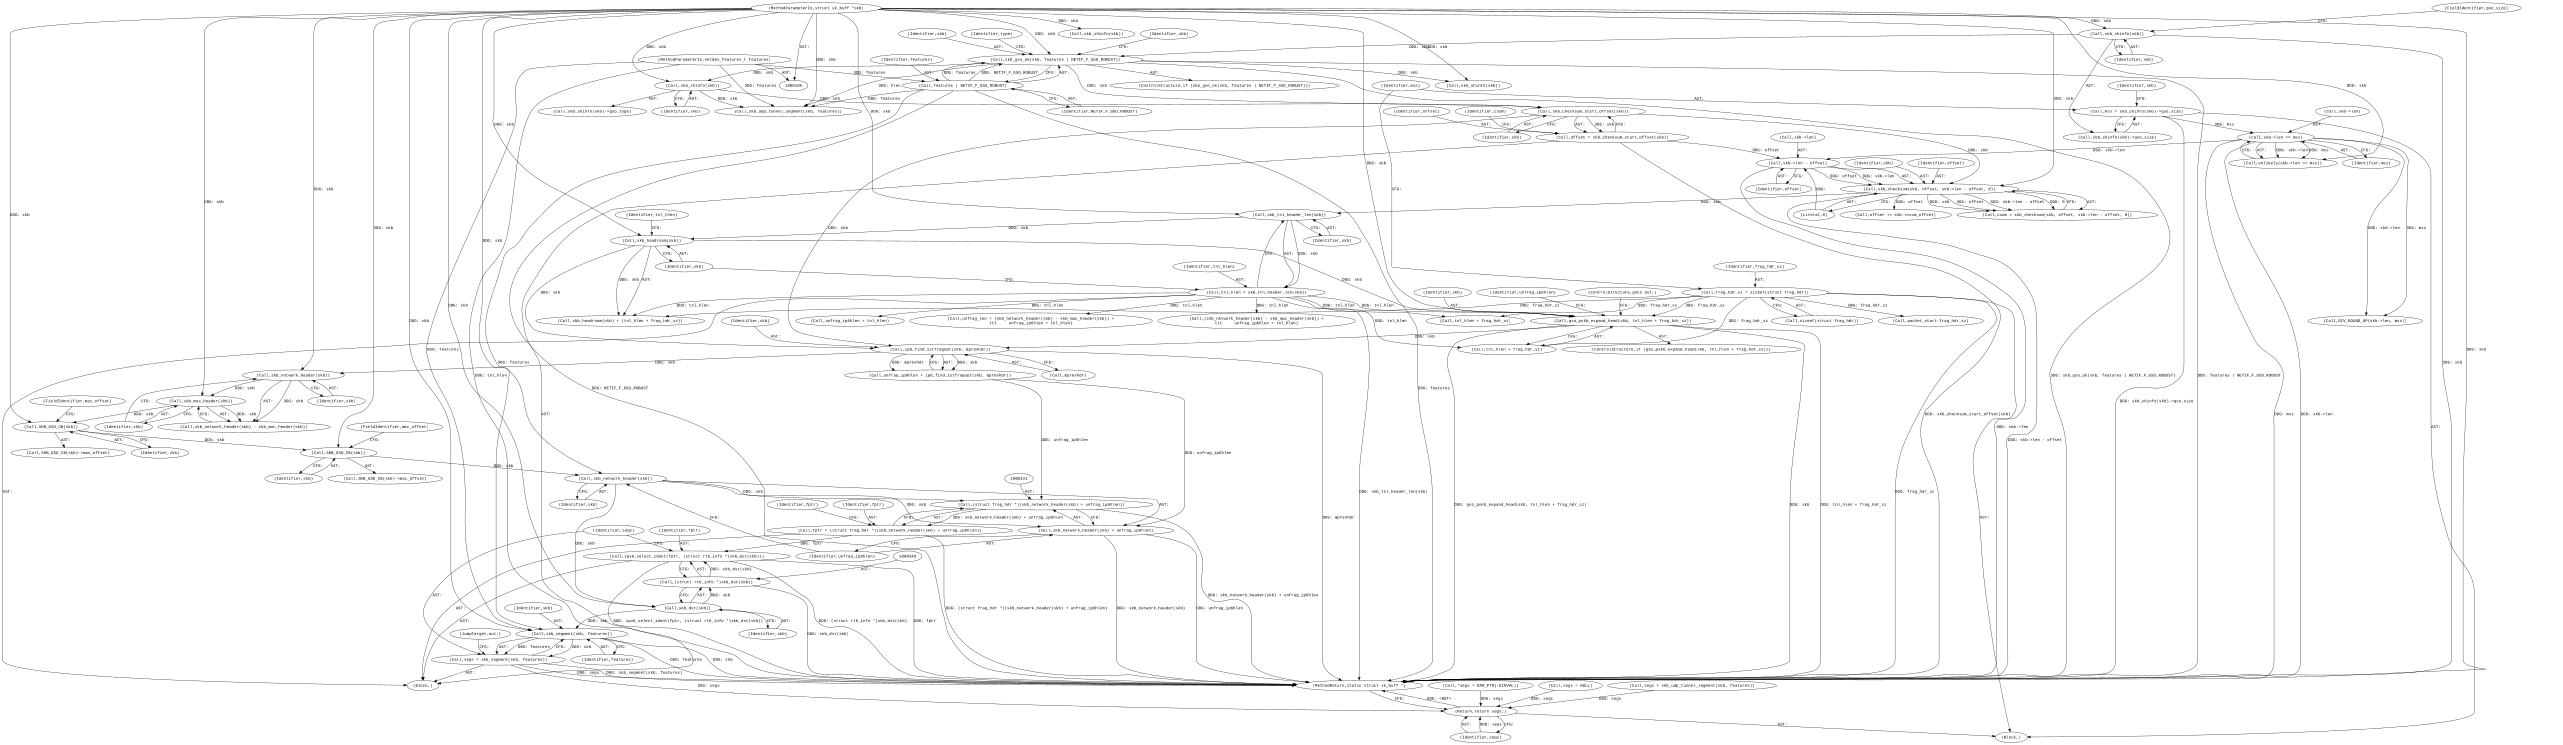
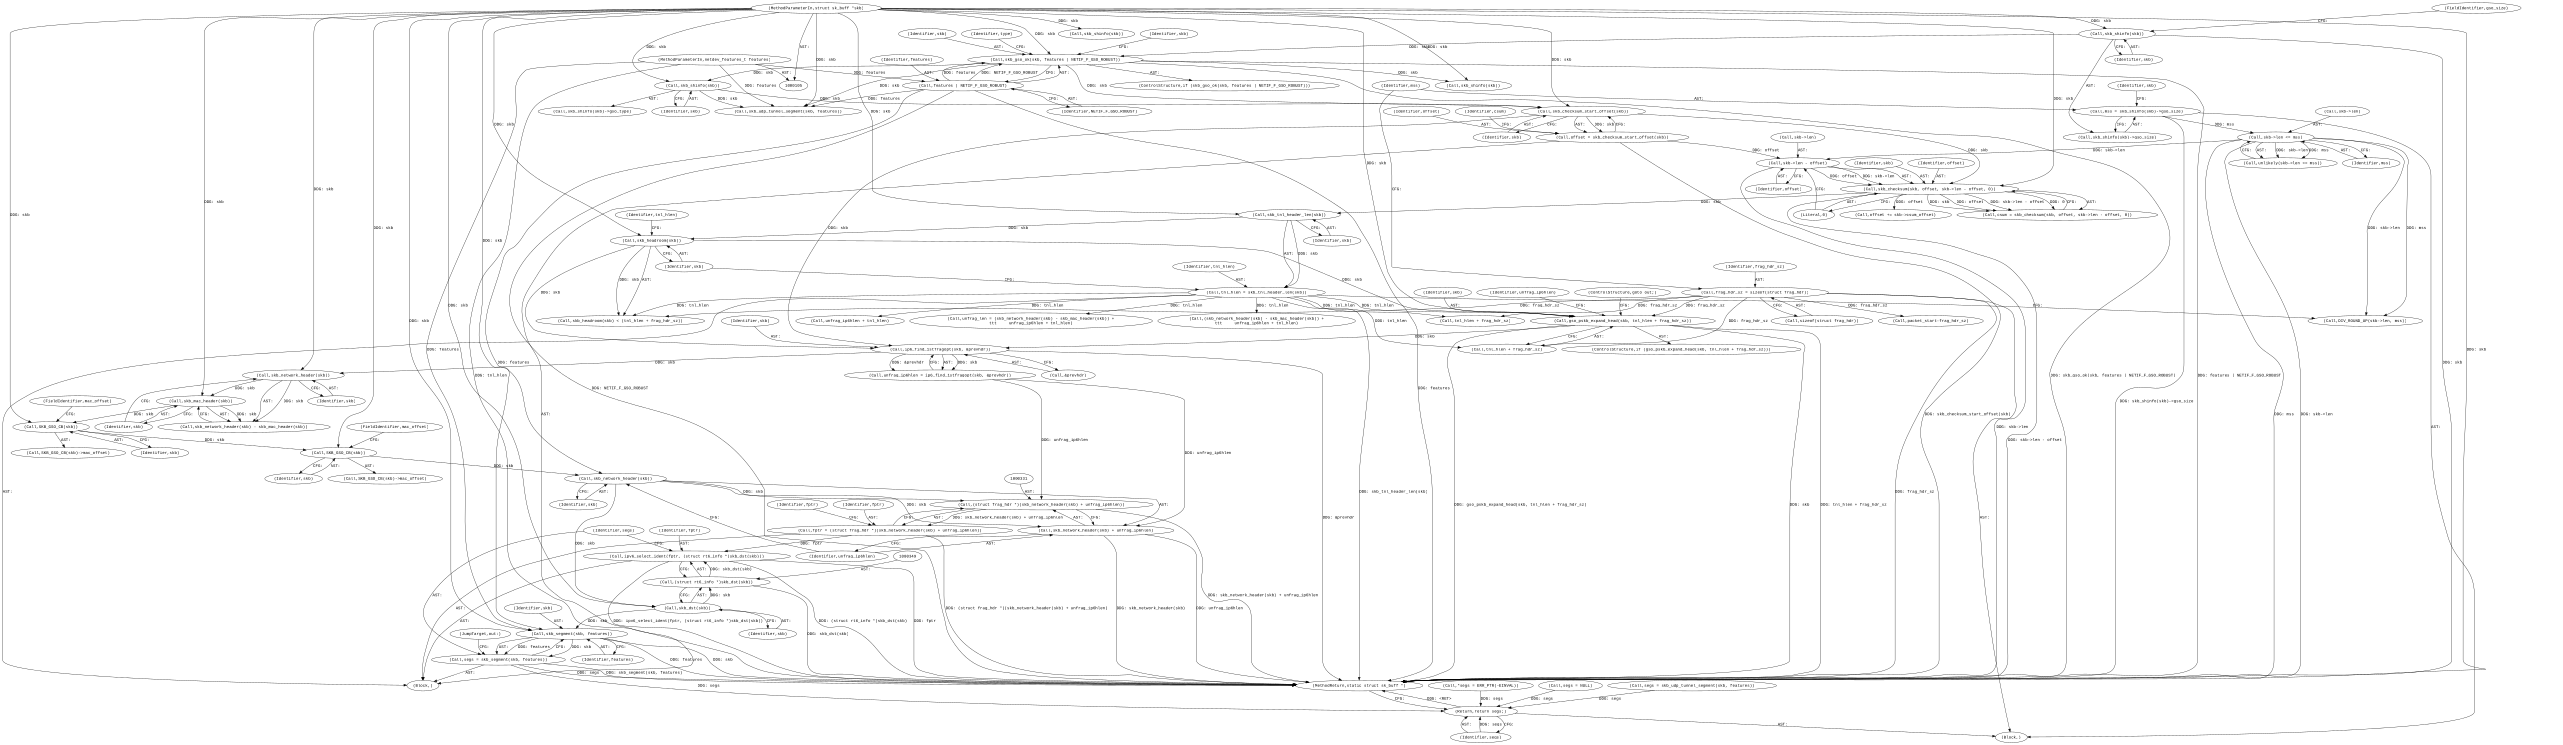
(2082, 46) -> (1256, 15)
(890, 86) -> (890, 86)
(1822, 189) -> (1822, 189)
(1264, 254) -> (1790, 301)
